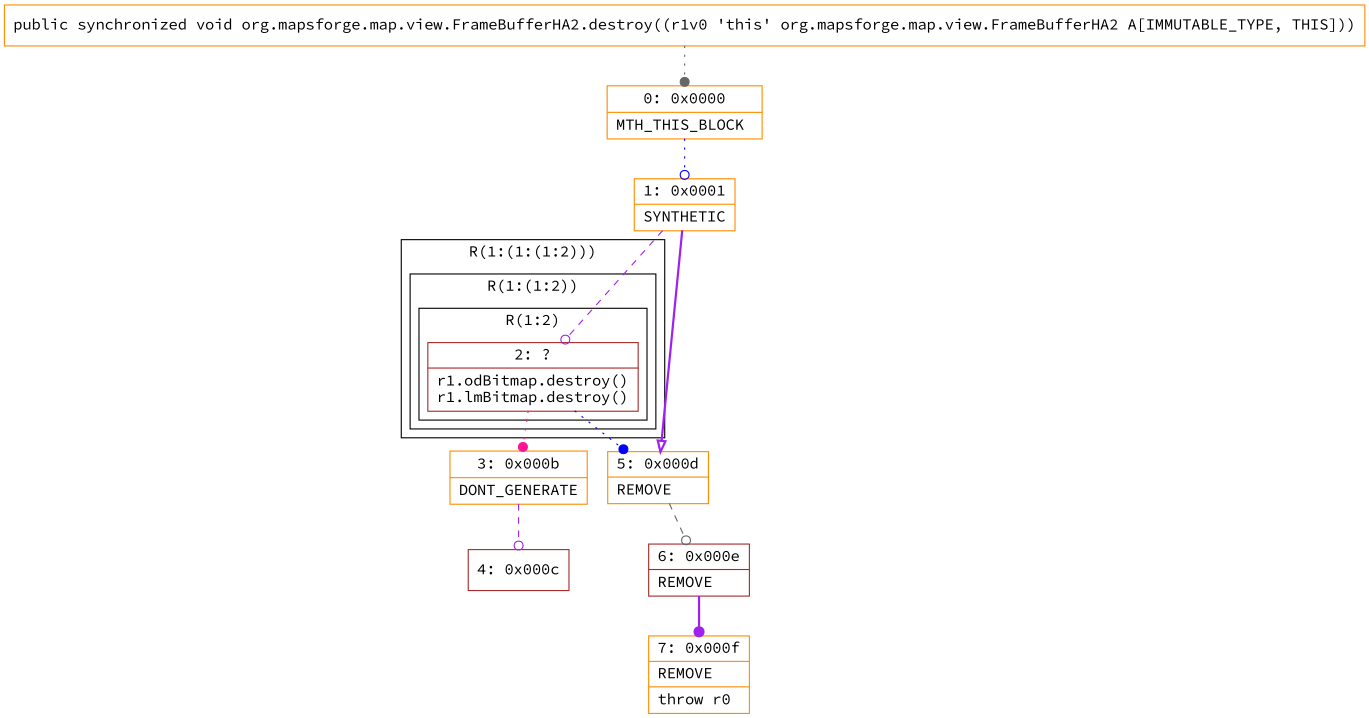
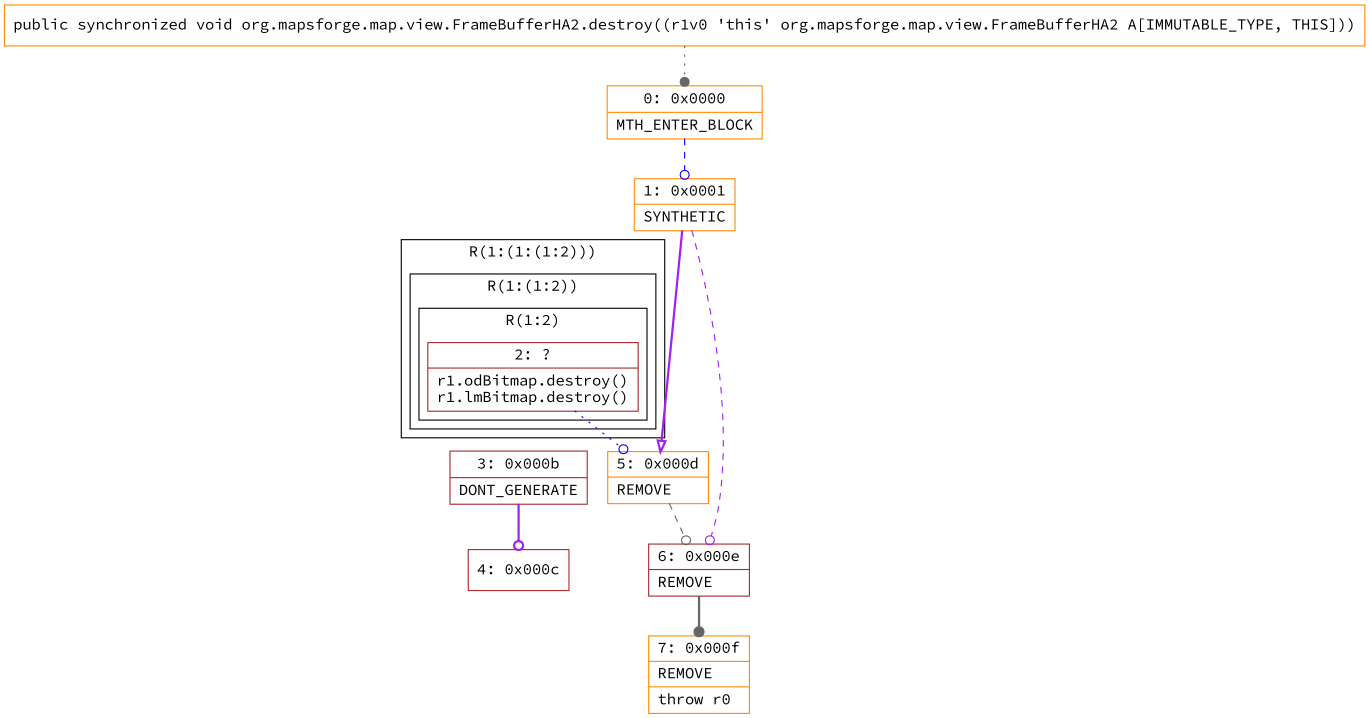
(680, 125) -> (685, 125)
(685, 154) -> (685, 154)
(615, 283) -> (720, 382)
(526, 427) -> none
(597, 429) -> (597, 429)
(519, 478) -> (519, 478)
(519, 522) -> (519, 522)
(699, 612) -> (699, 612)
